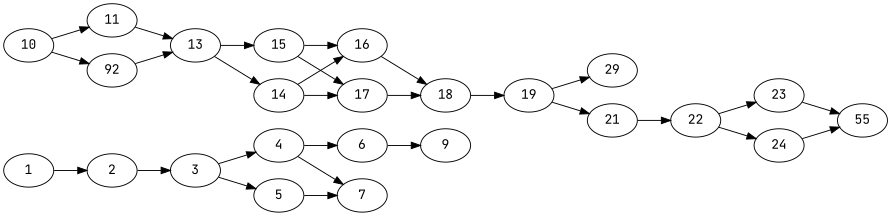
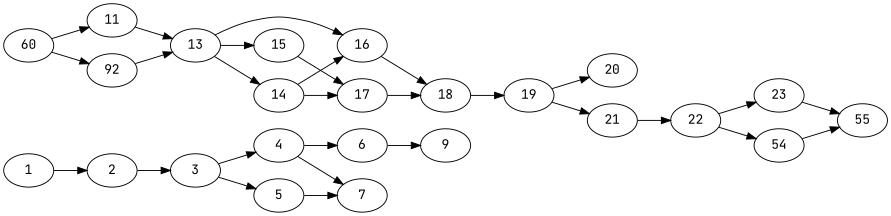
(29, 45) -> (29, 45)
(316, 45) -> (274, 17)
(612, 70) -> (612, 70)
(779, 145) -> (779, 145)
